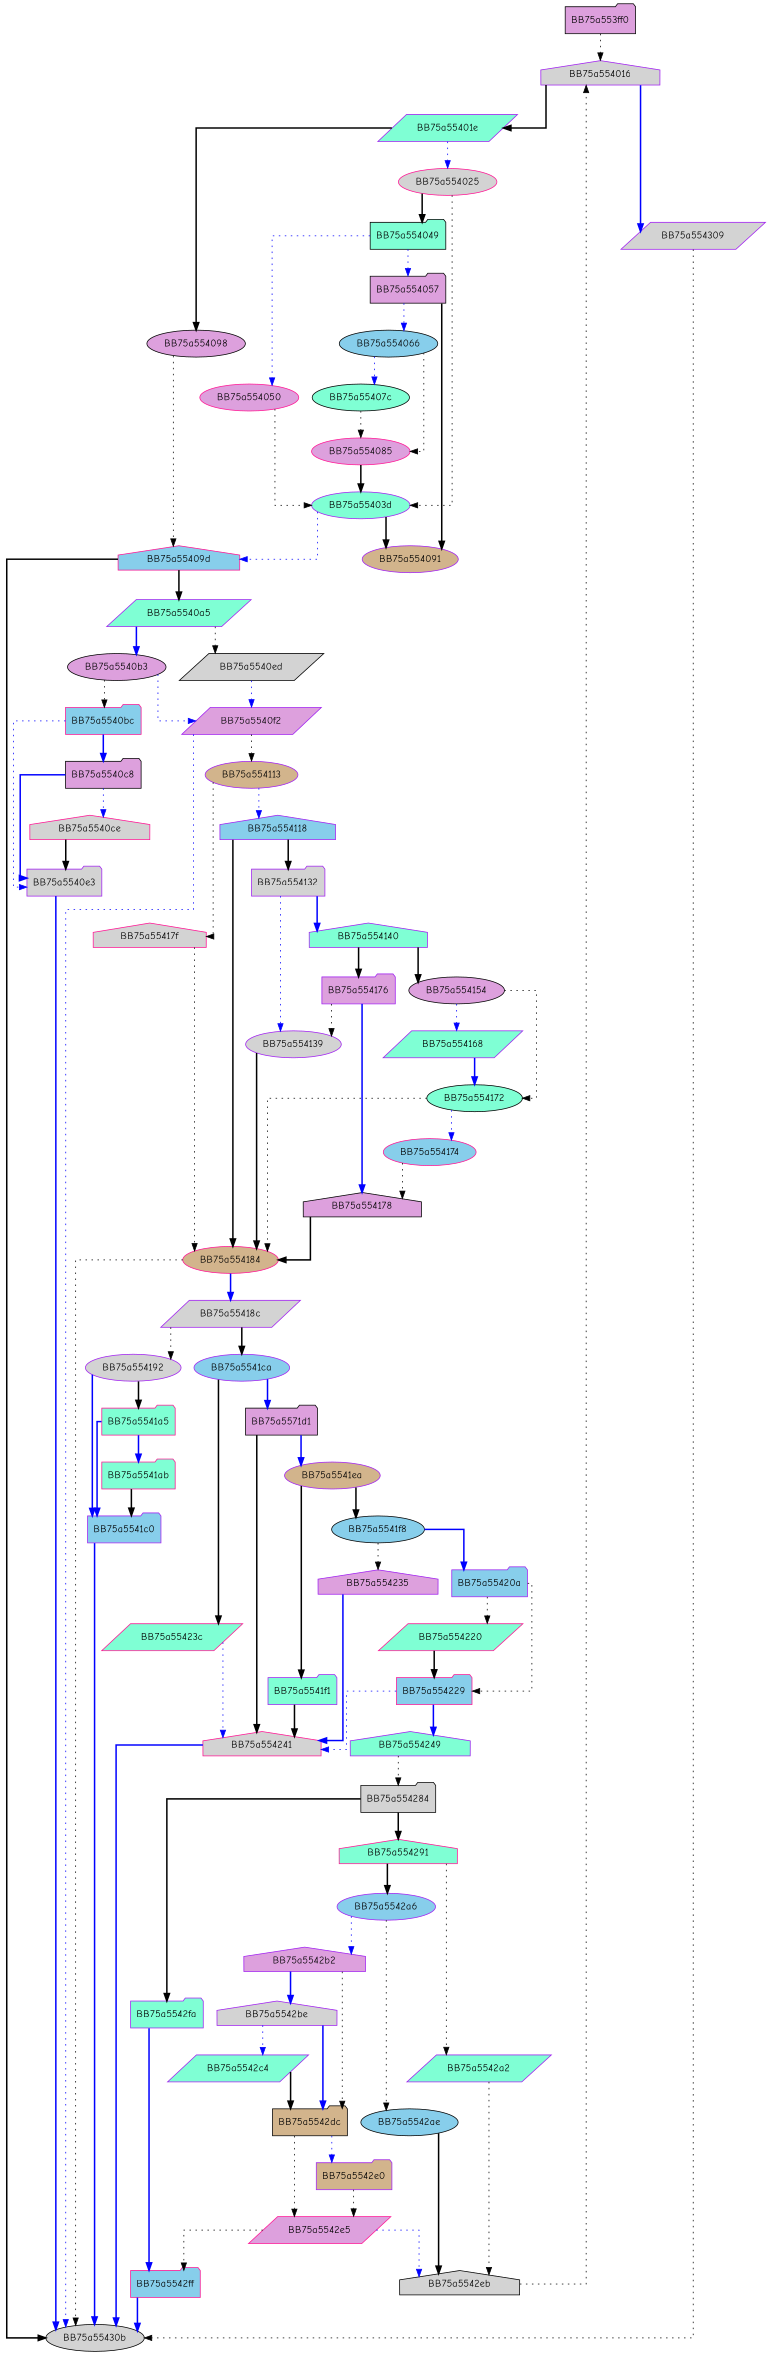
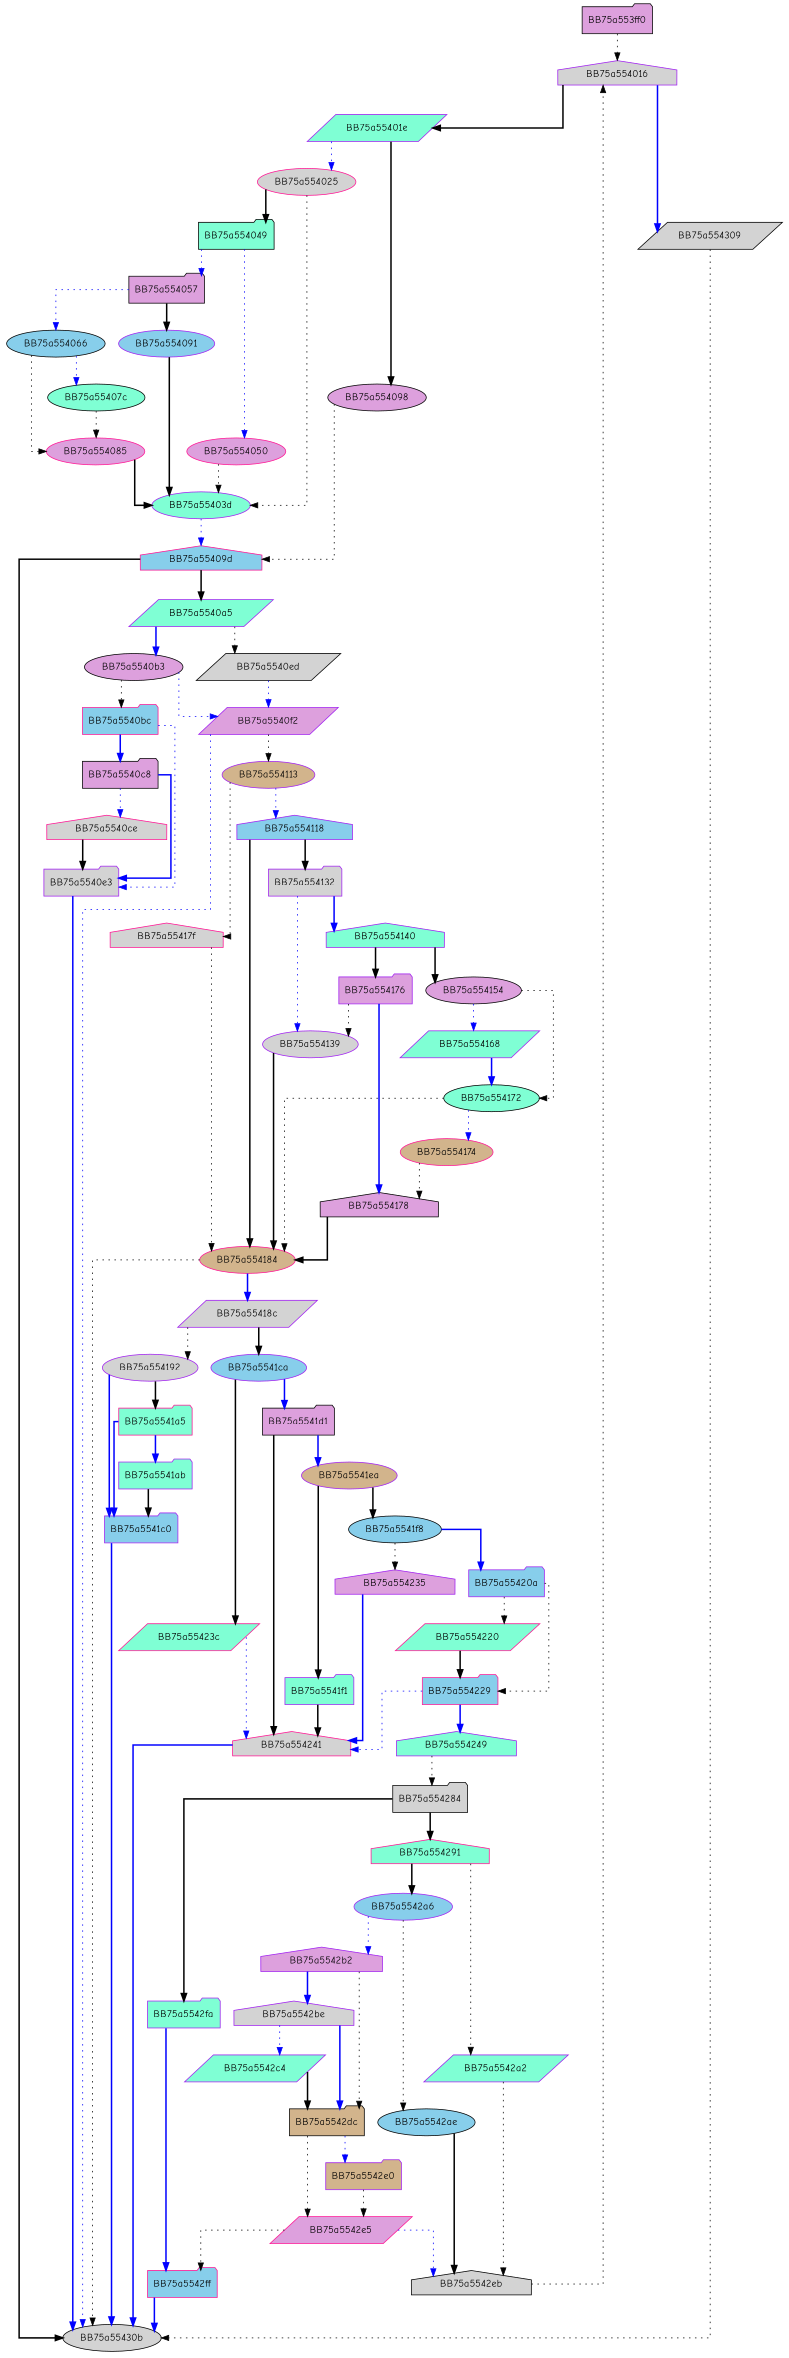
(693, 236) -> (710, 236)
(386, 529) -> (169, 422)
(410, 559) -> (167, 344)
(430, 1152) -> (447, 1152)
(281, 1422) -> (298, 1422)
(138, 1476) -> (155, 1476)
